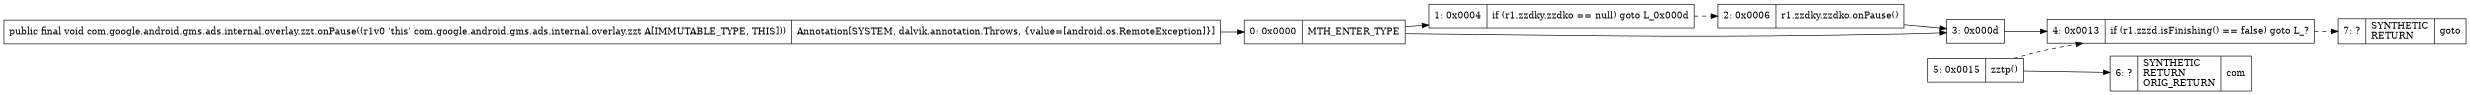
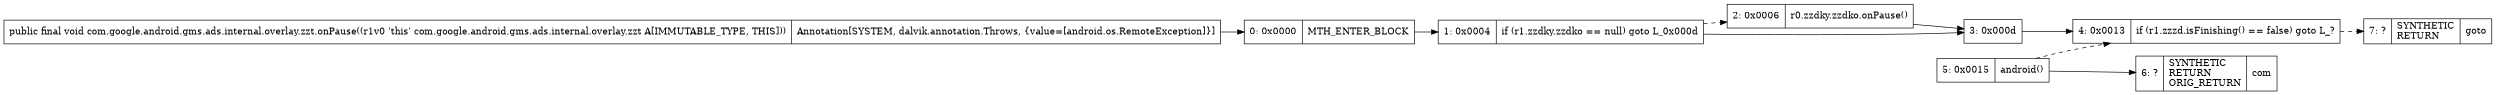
(1840, 16) -> (1849, 16)
(1354, 32) -> (1358, 32)
(1672, 36) -> (1830, 35)
(2005, 70) -> (2022, 70)
